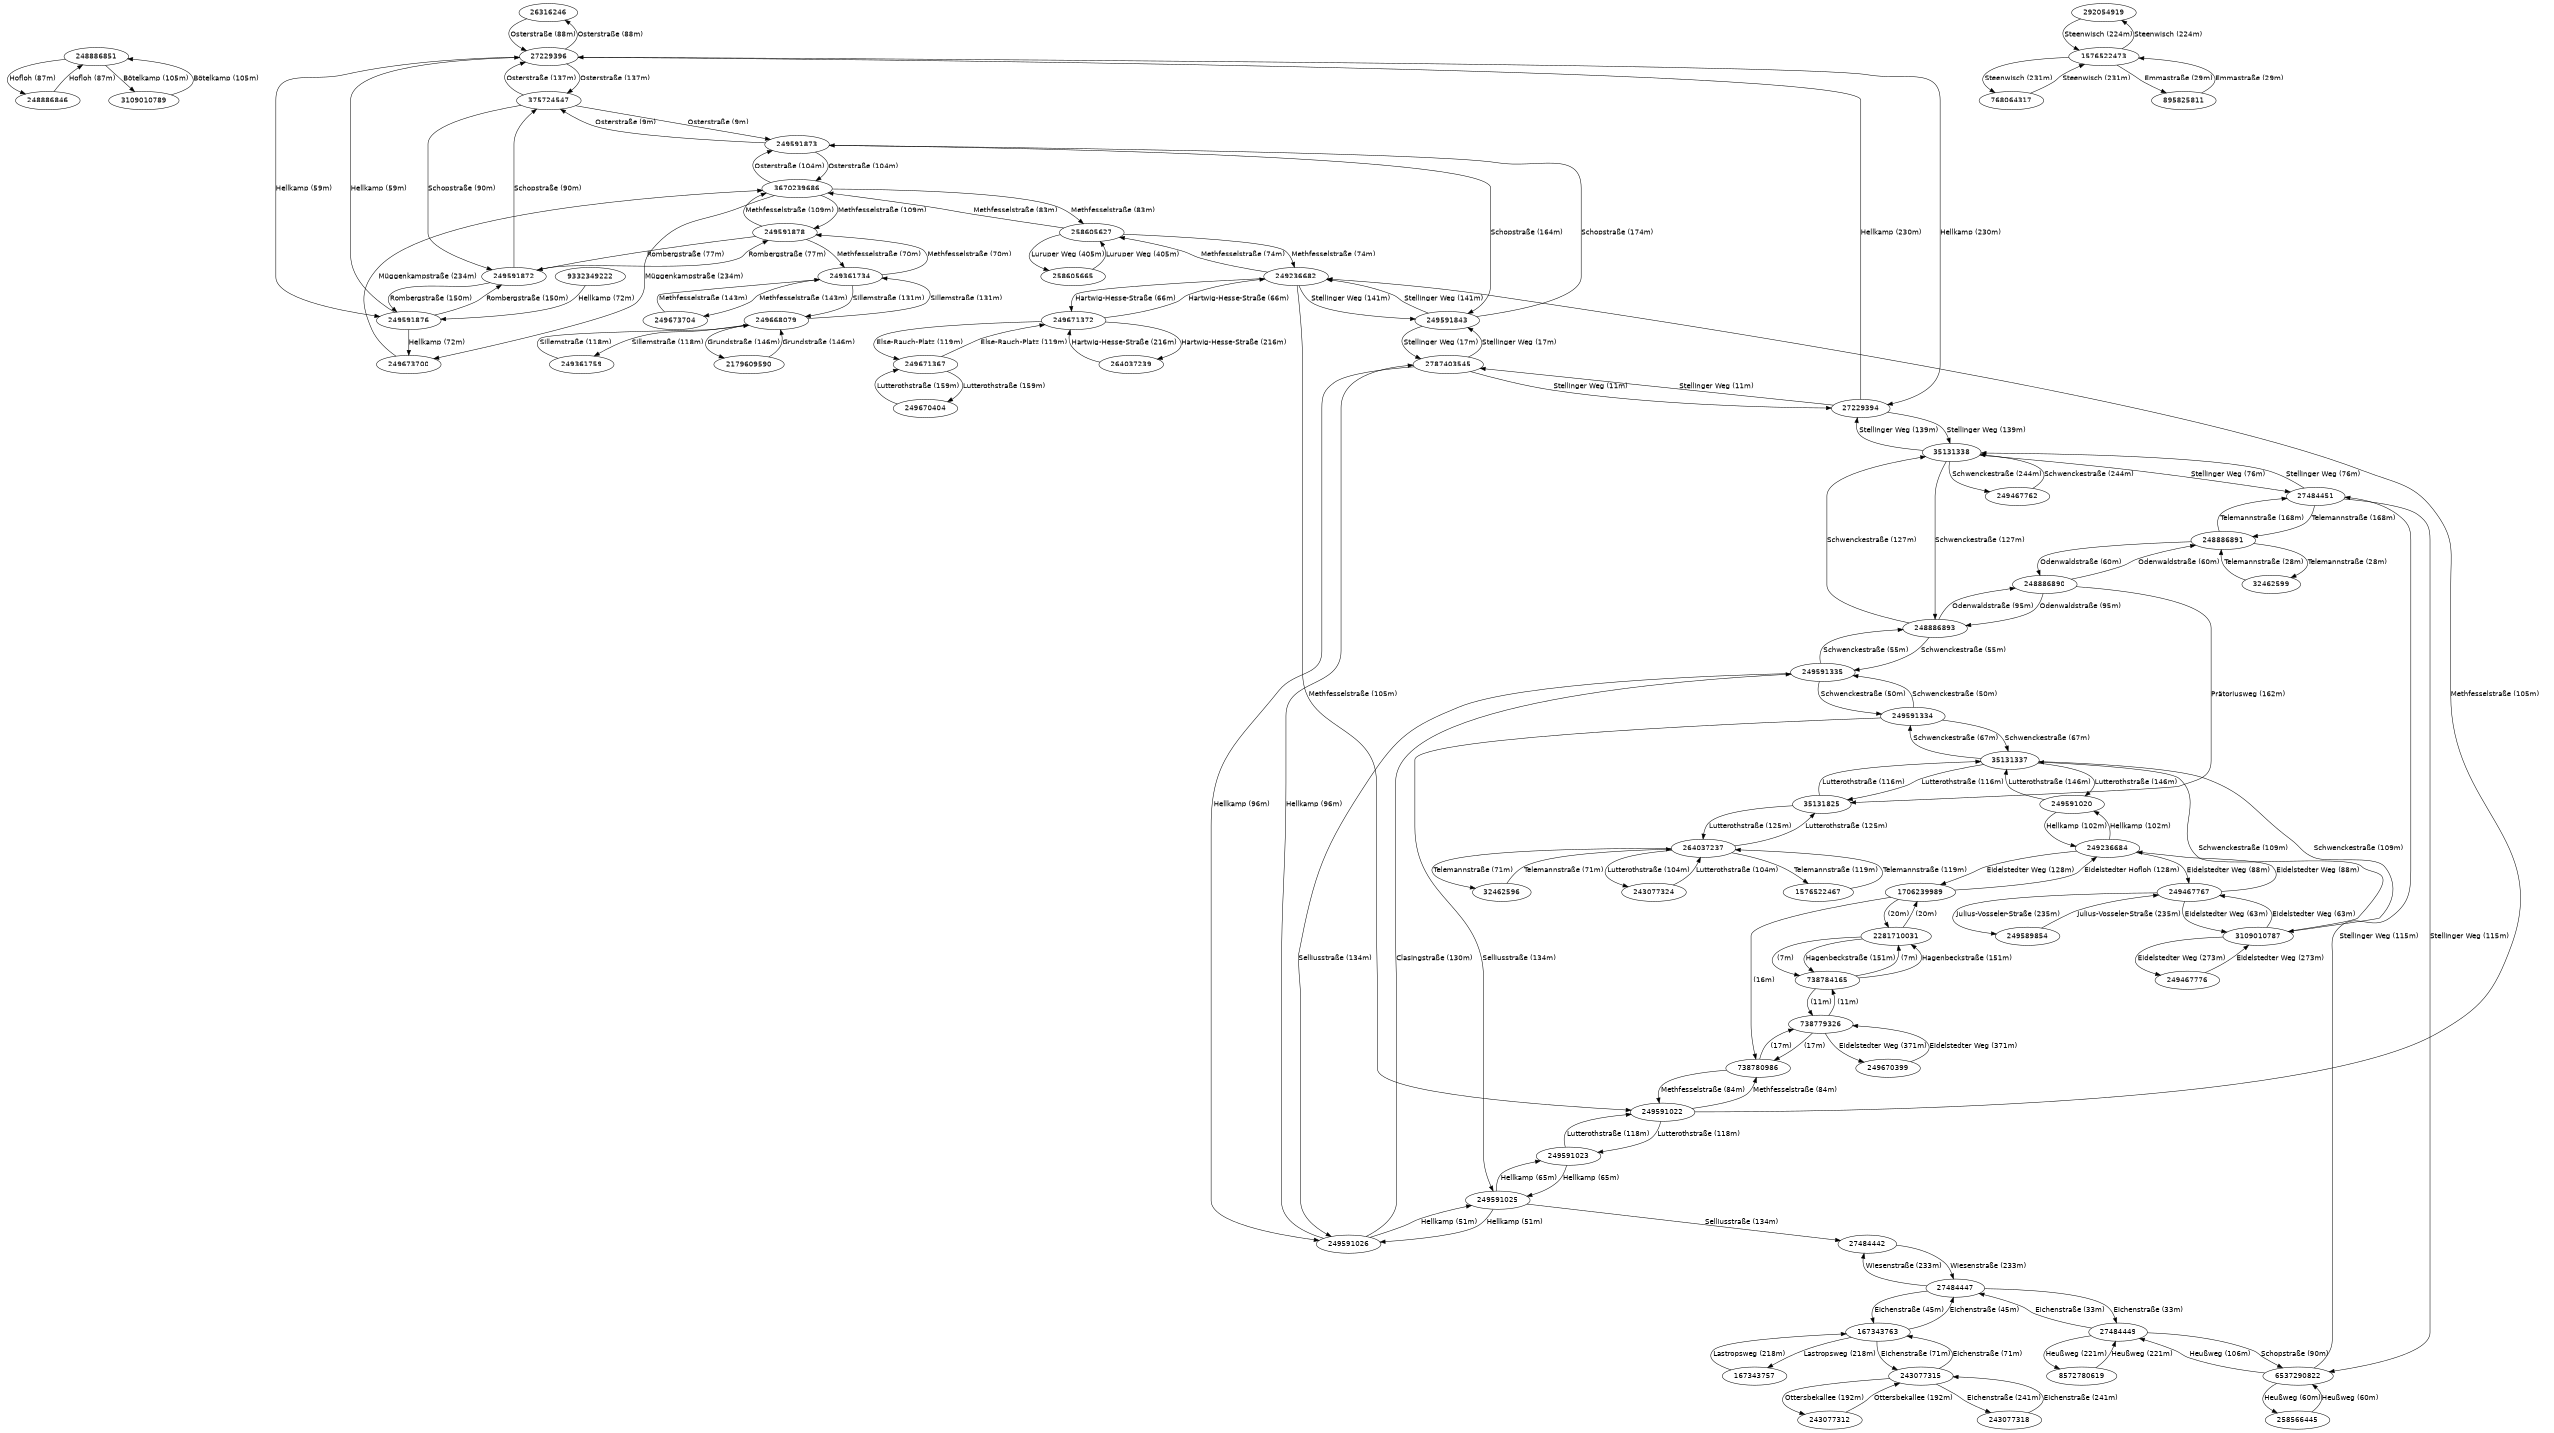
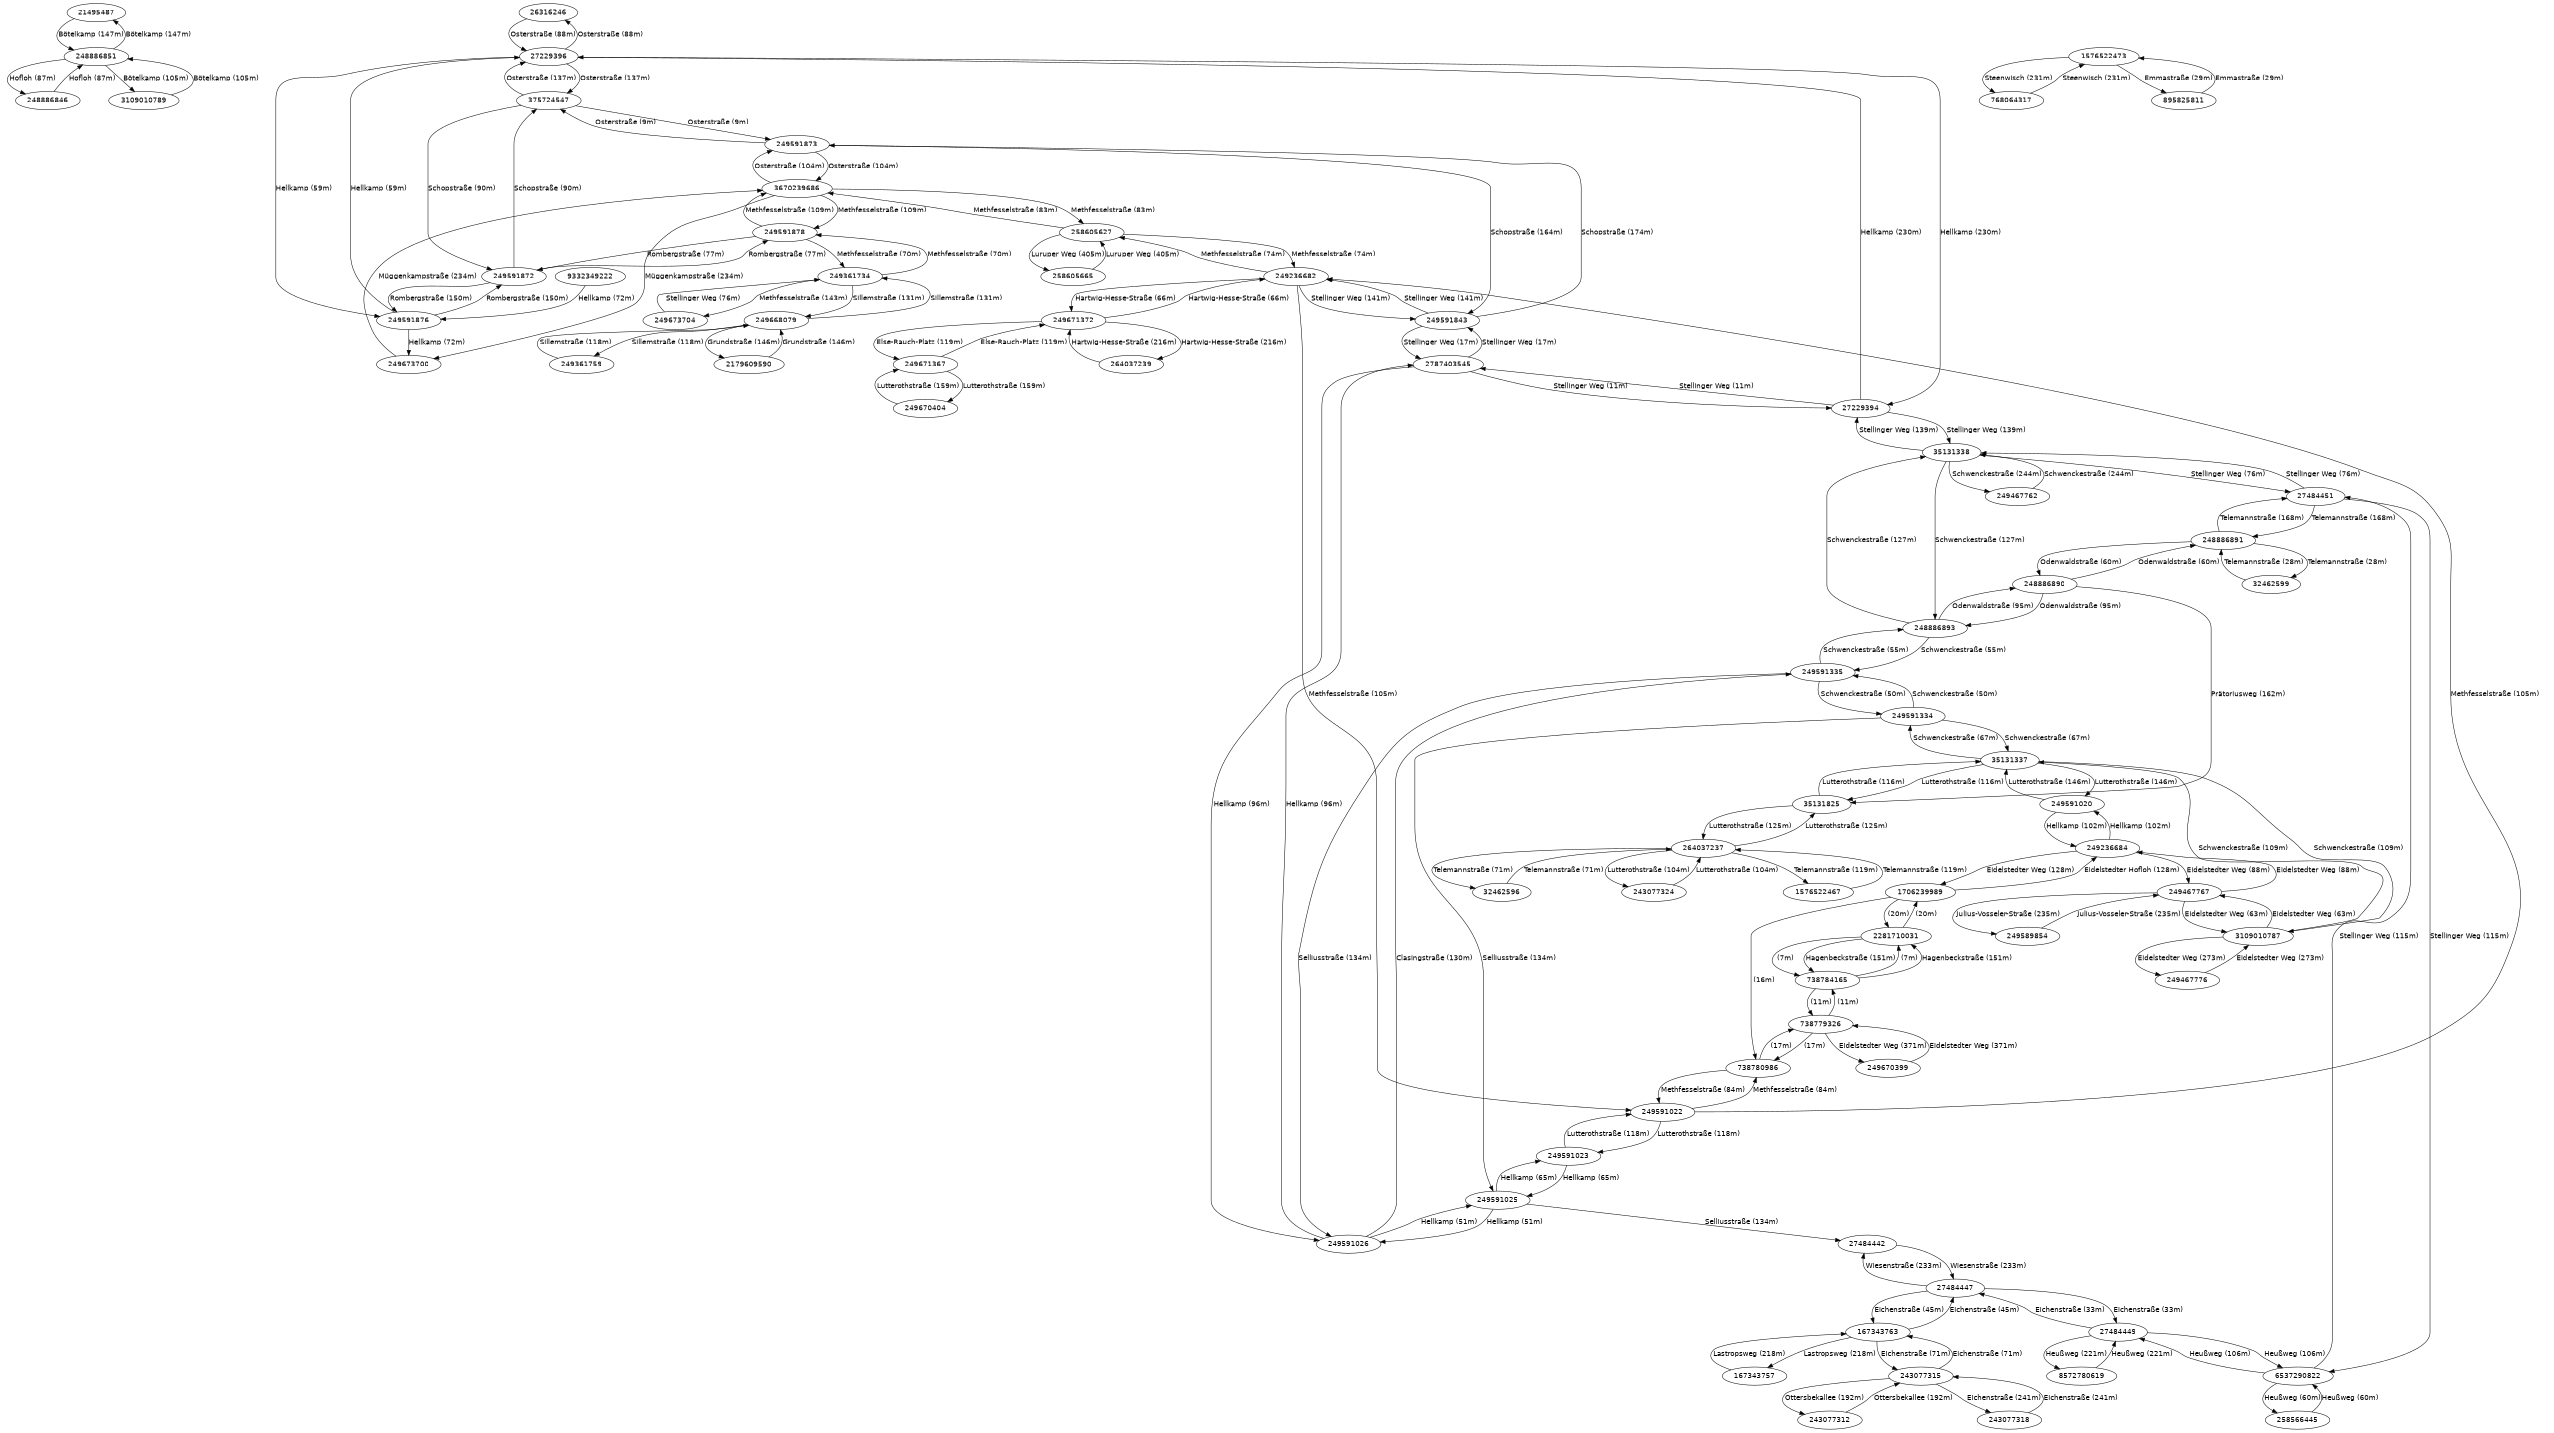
none -> (96, 13)
(2104, 13) -> none
(703, 299) -> (703, 299)
(2295, 1354) -> (2295, 1354)
